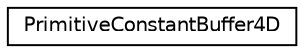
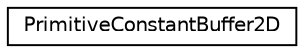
(152, 26) -> (152, 26)
